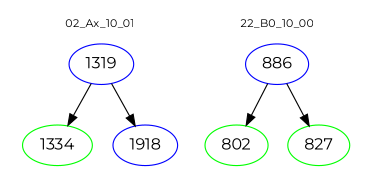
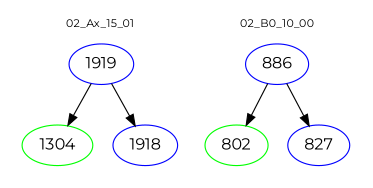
(100, 24) -> (100, 24)
(278, 24) -> (278, 24)
(101, 64) -> (101, 64)
(57, 145) -> (57, 145)
(319, 145) -> (319, 145)
